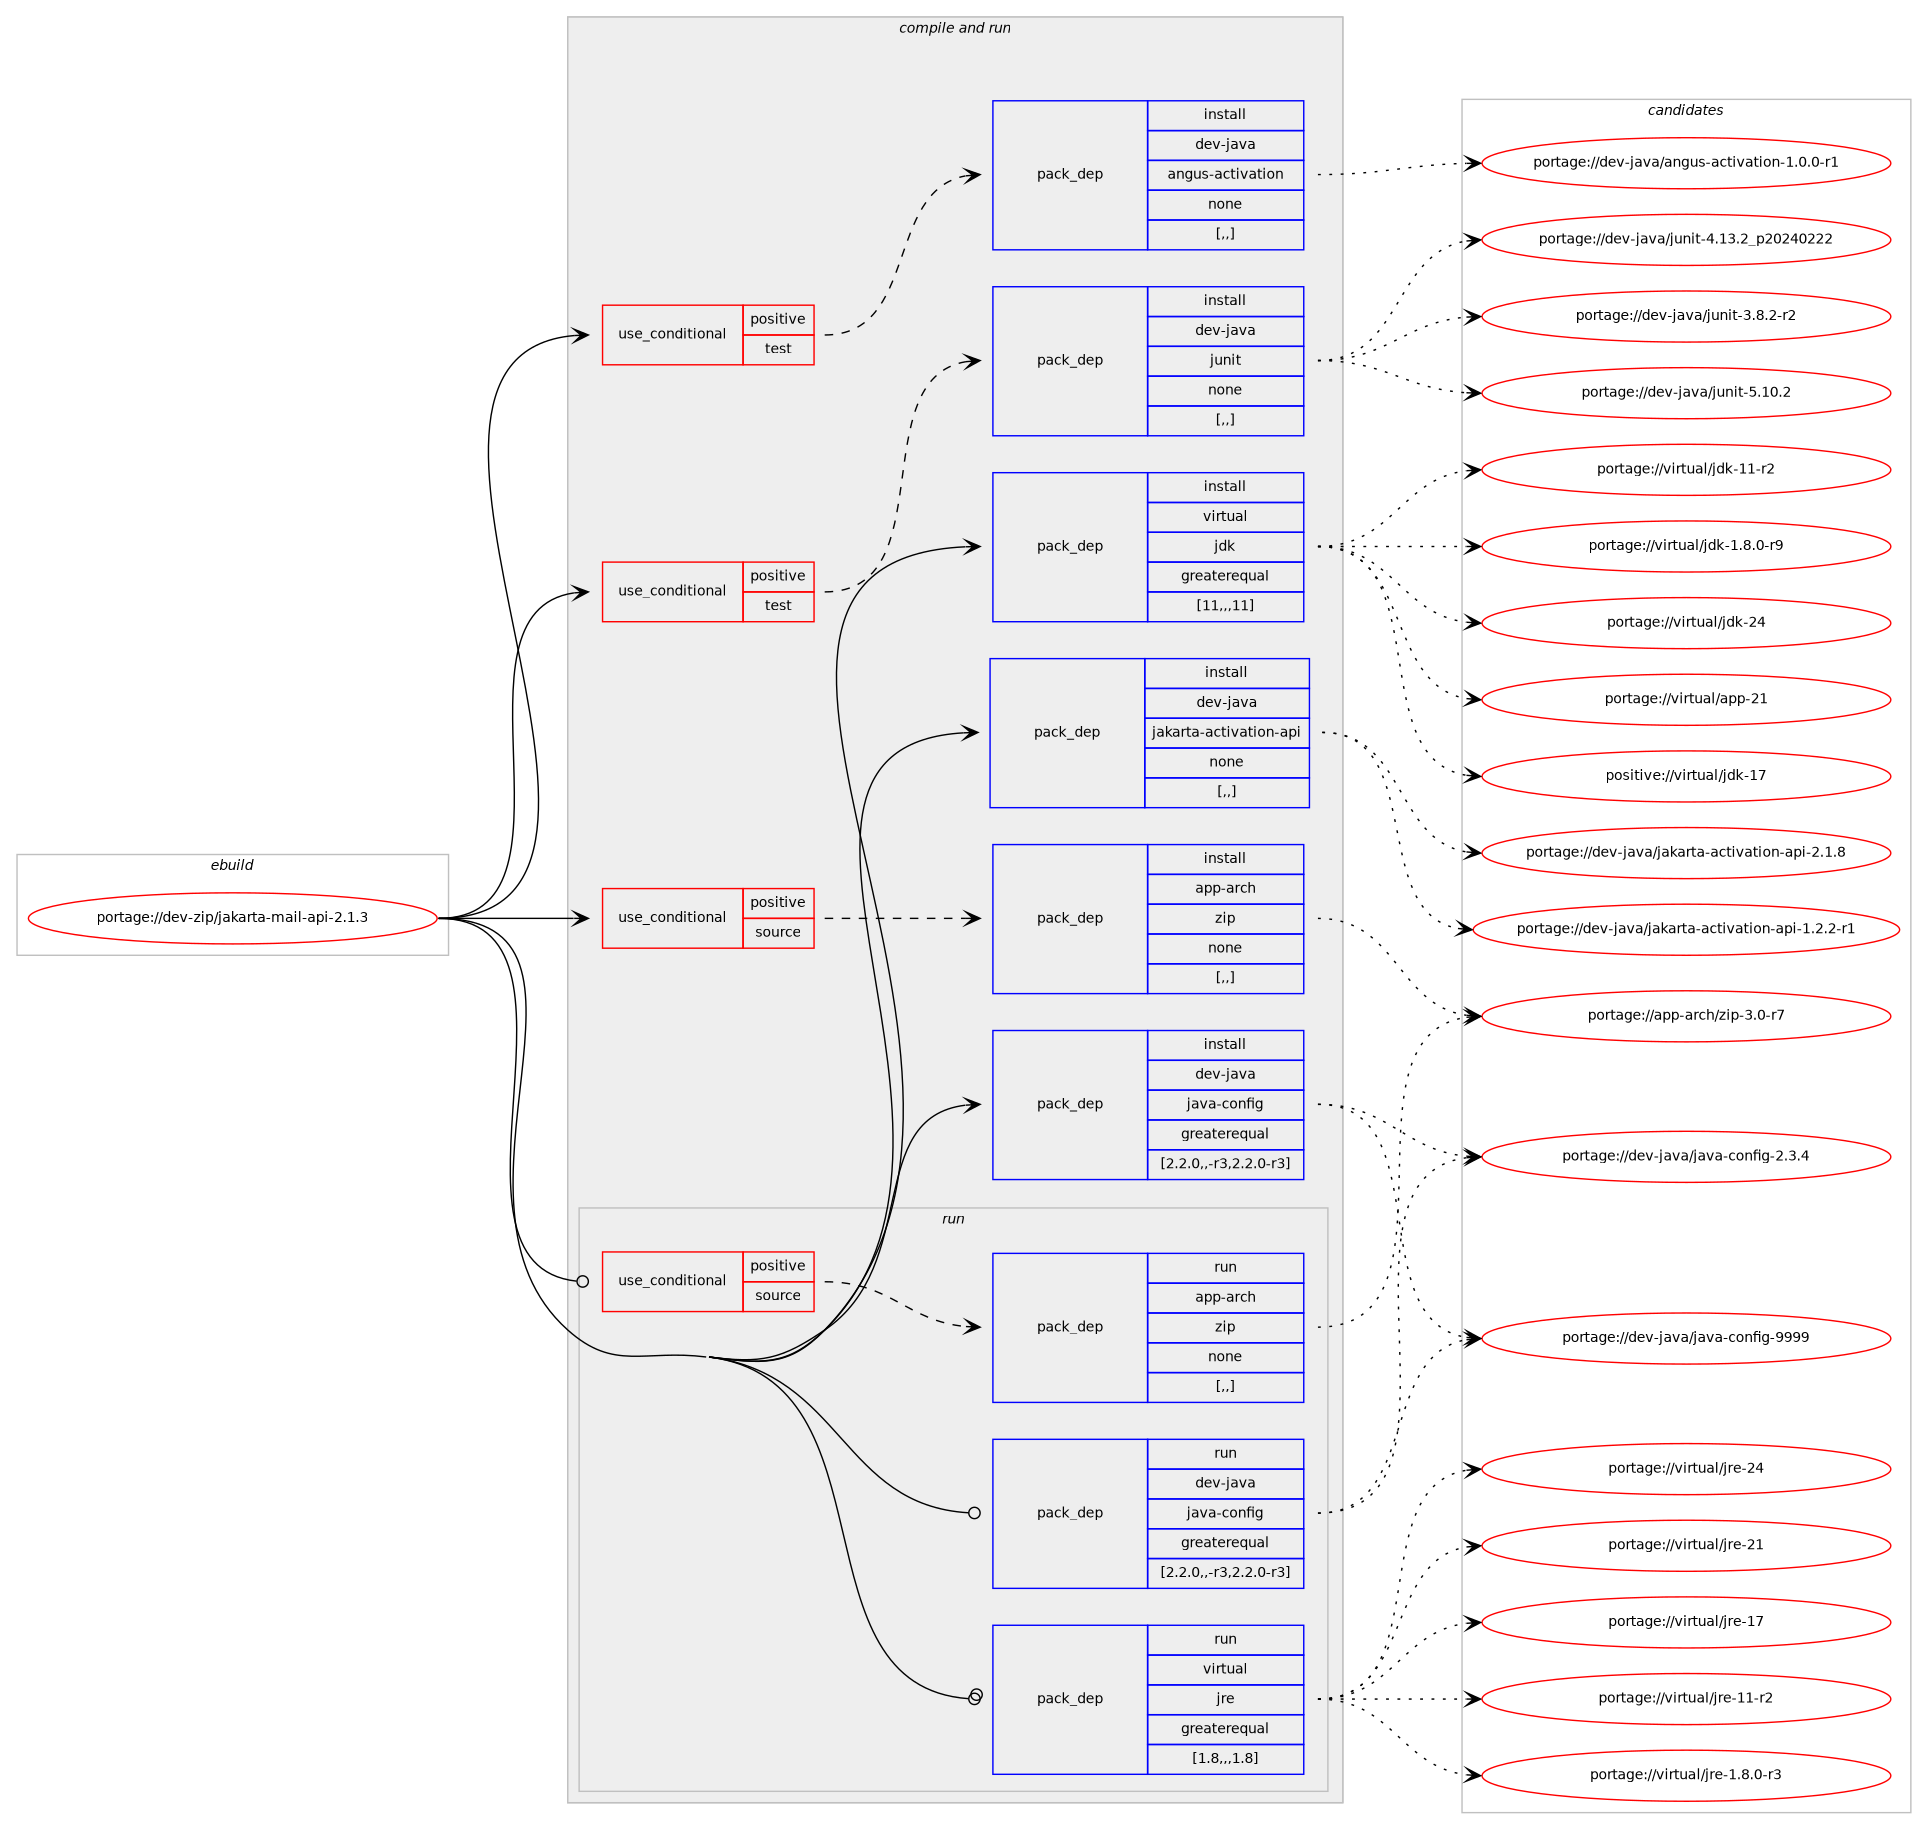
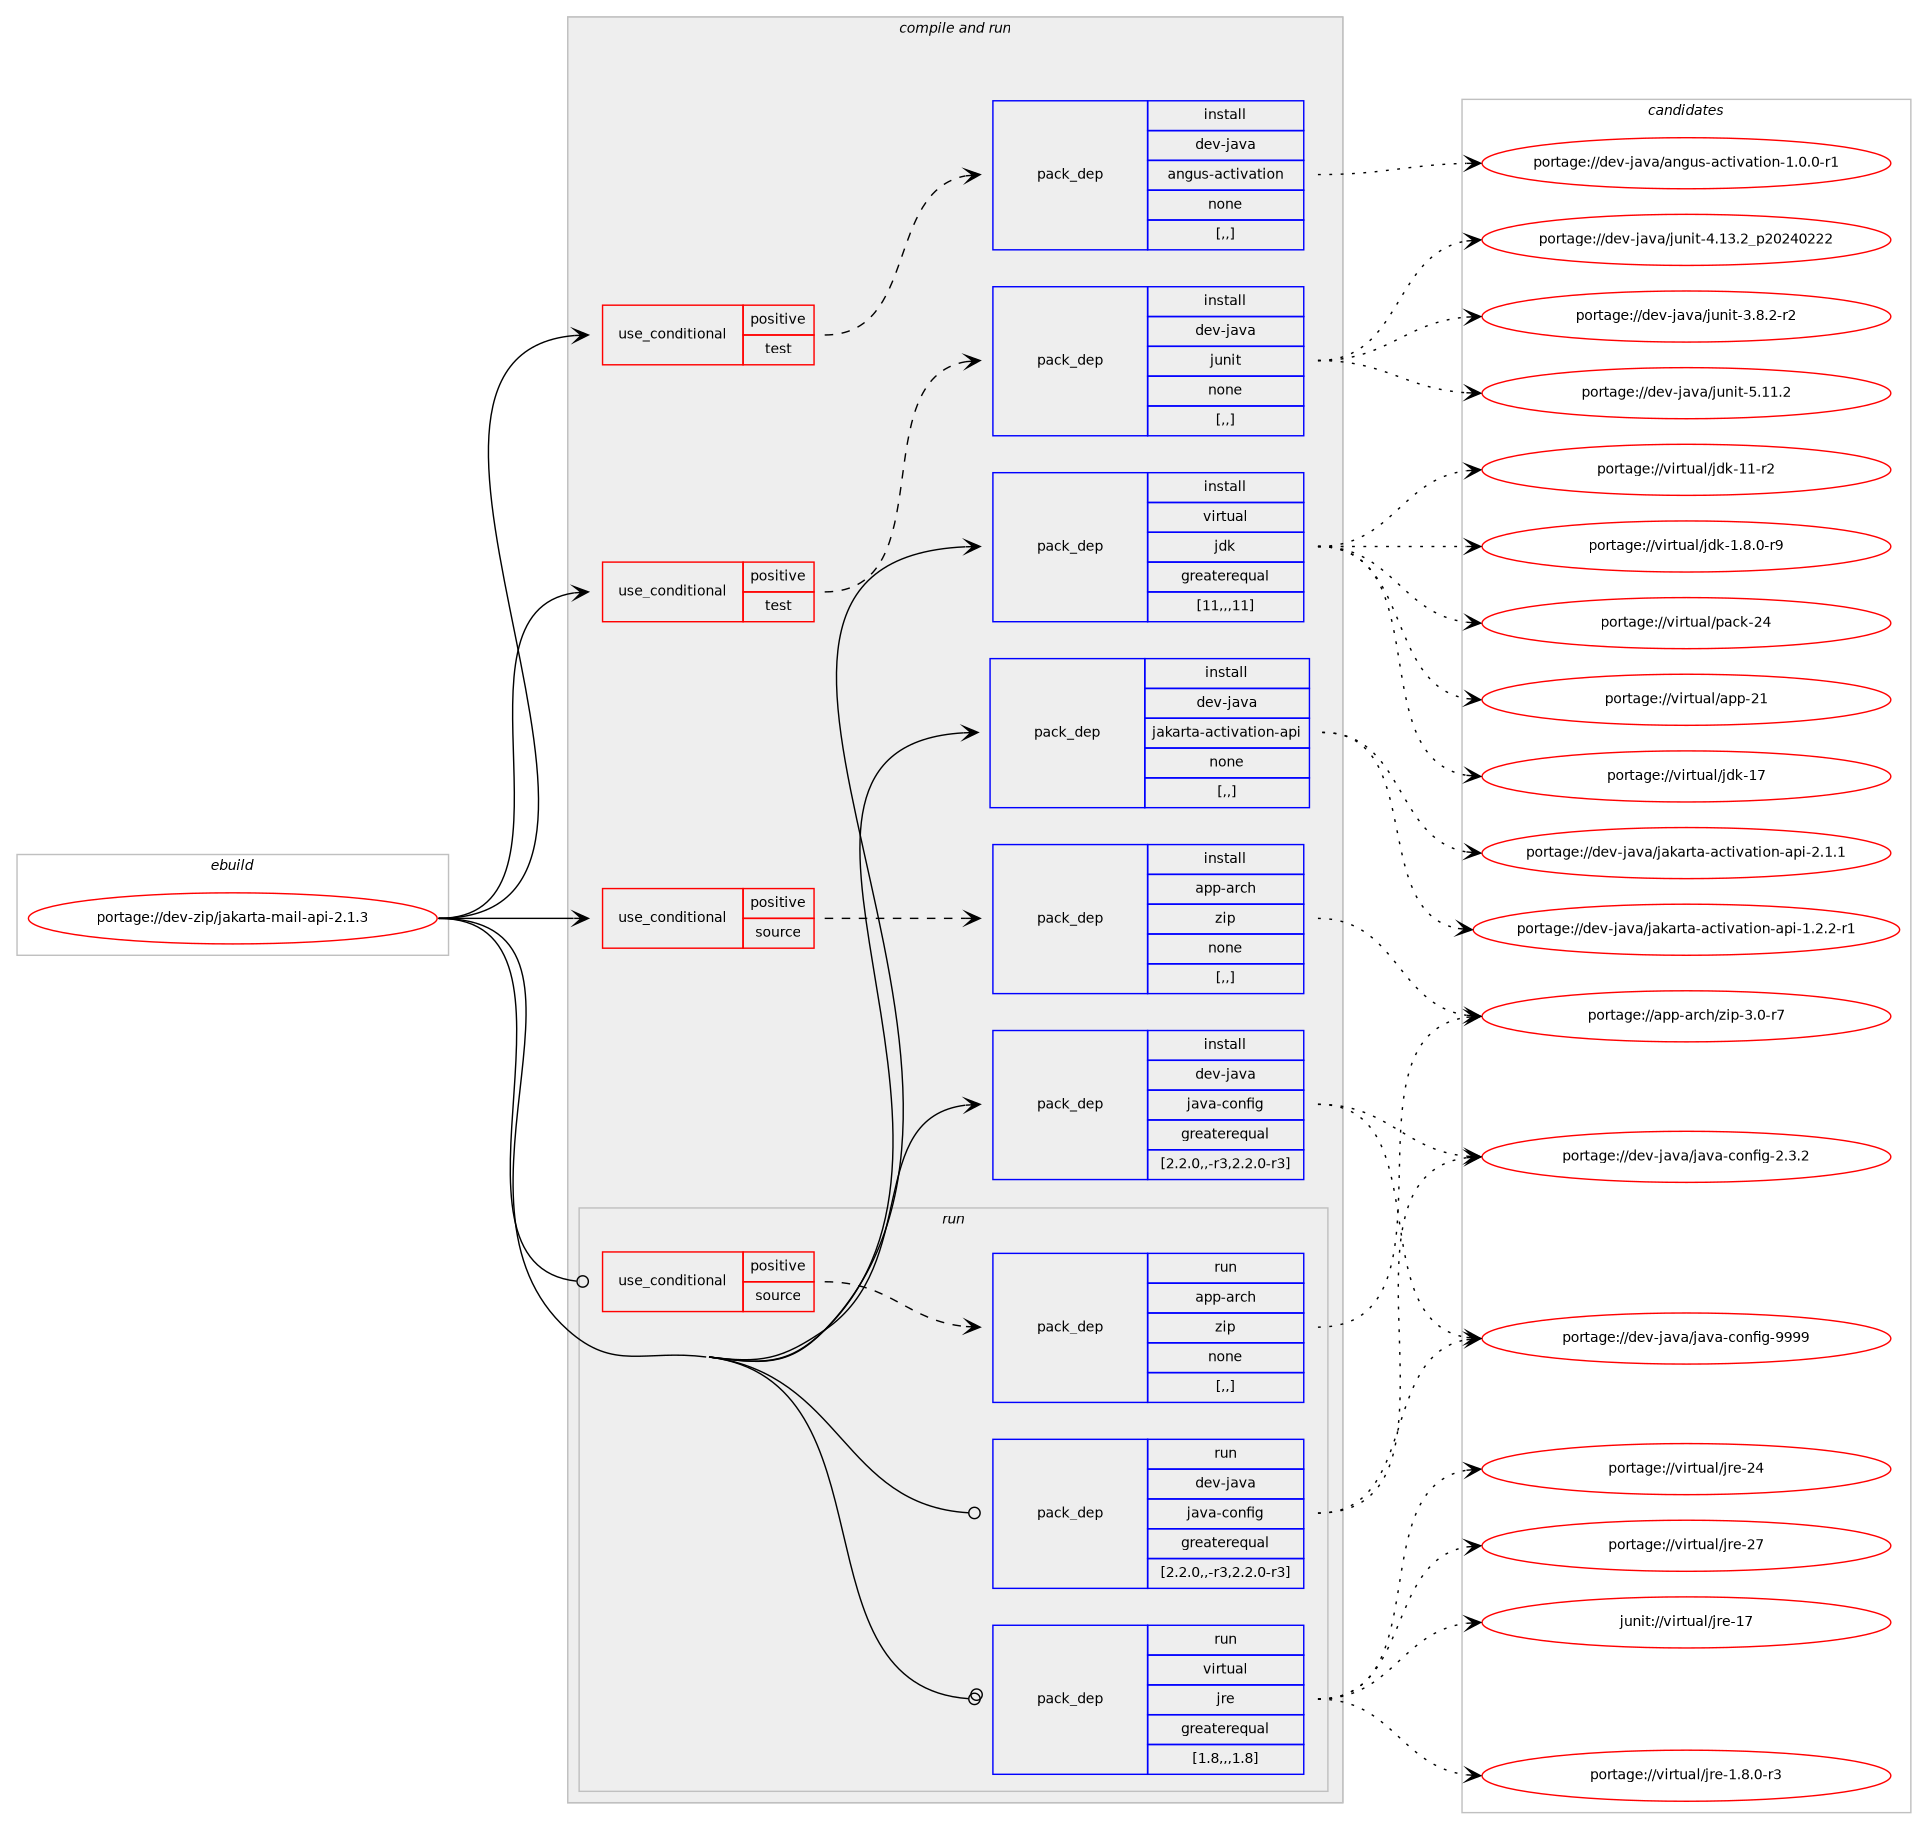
(1686, 393) -> (1686, 393)
(1686, 623) -> (1686, 623)
(1686, 776) -> (1686, 776)
(1686, 853) -> (1686, 853)
(1686, 1157) -> (1686, 1157)
(1686, 1546) -> (1686, 1546)
(1686, 1622) -> (1686, 1622)
(1686, 1699) -> none
